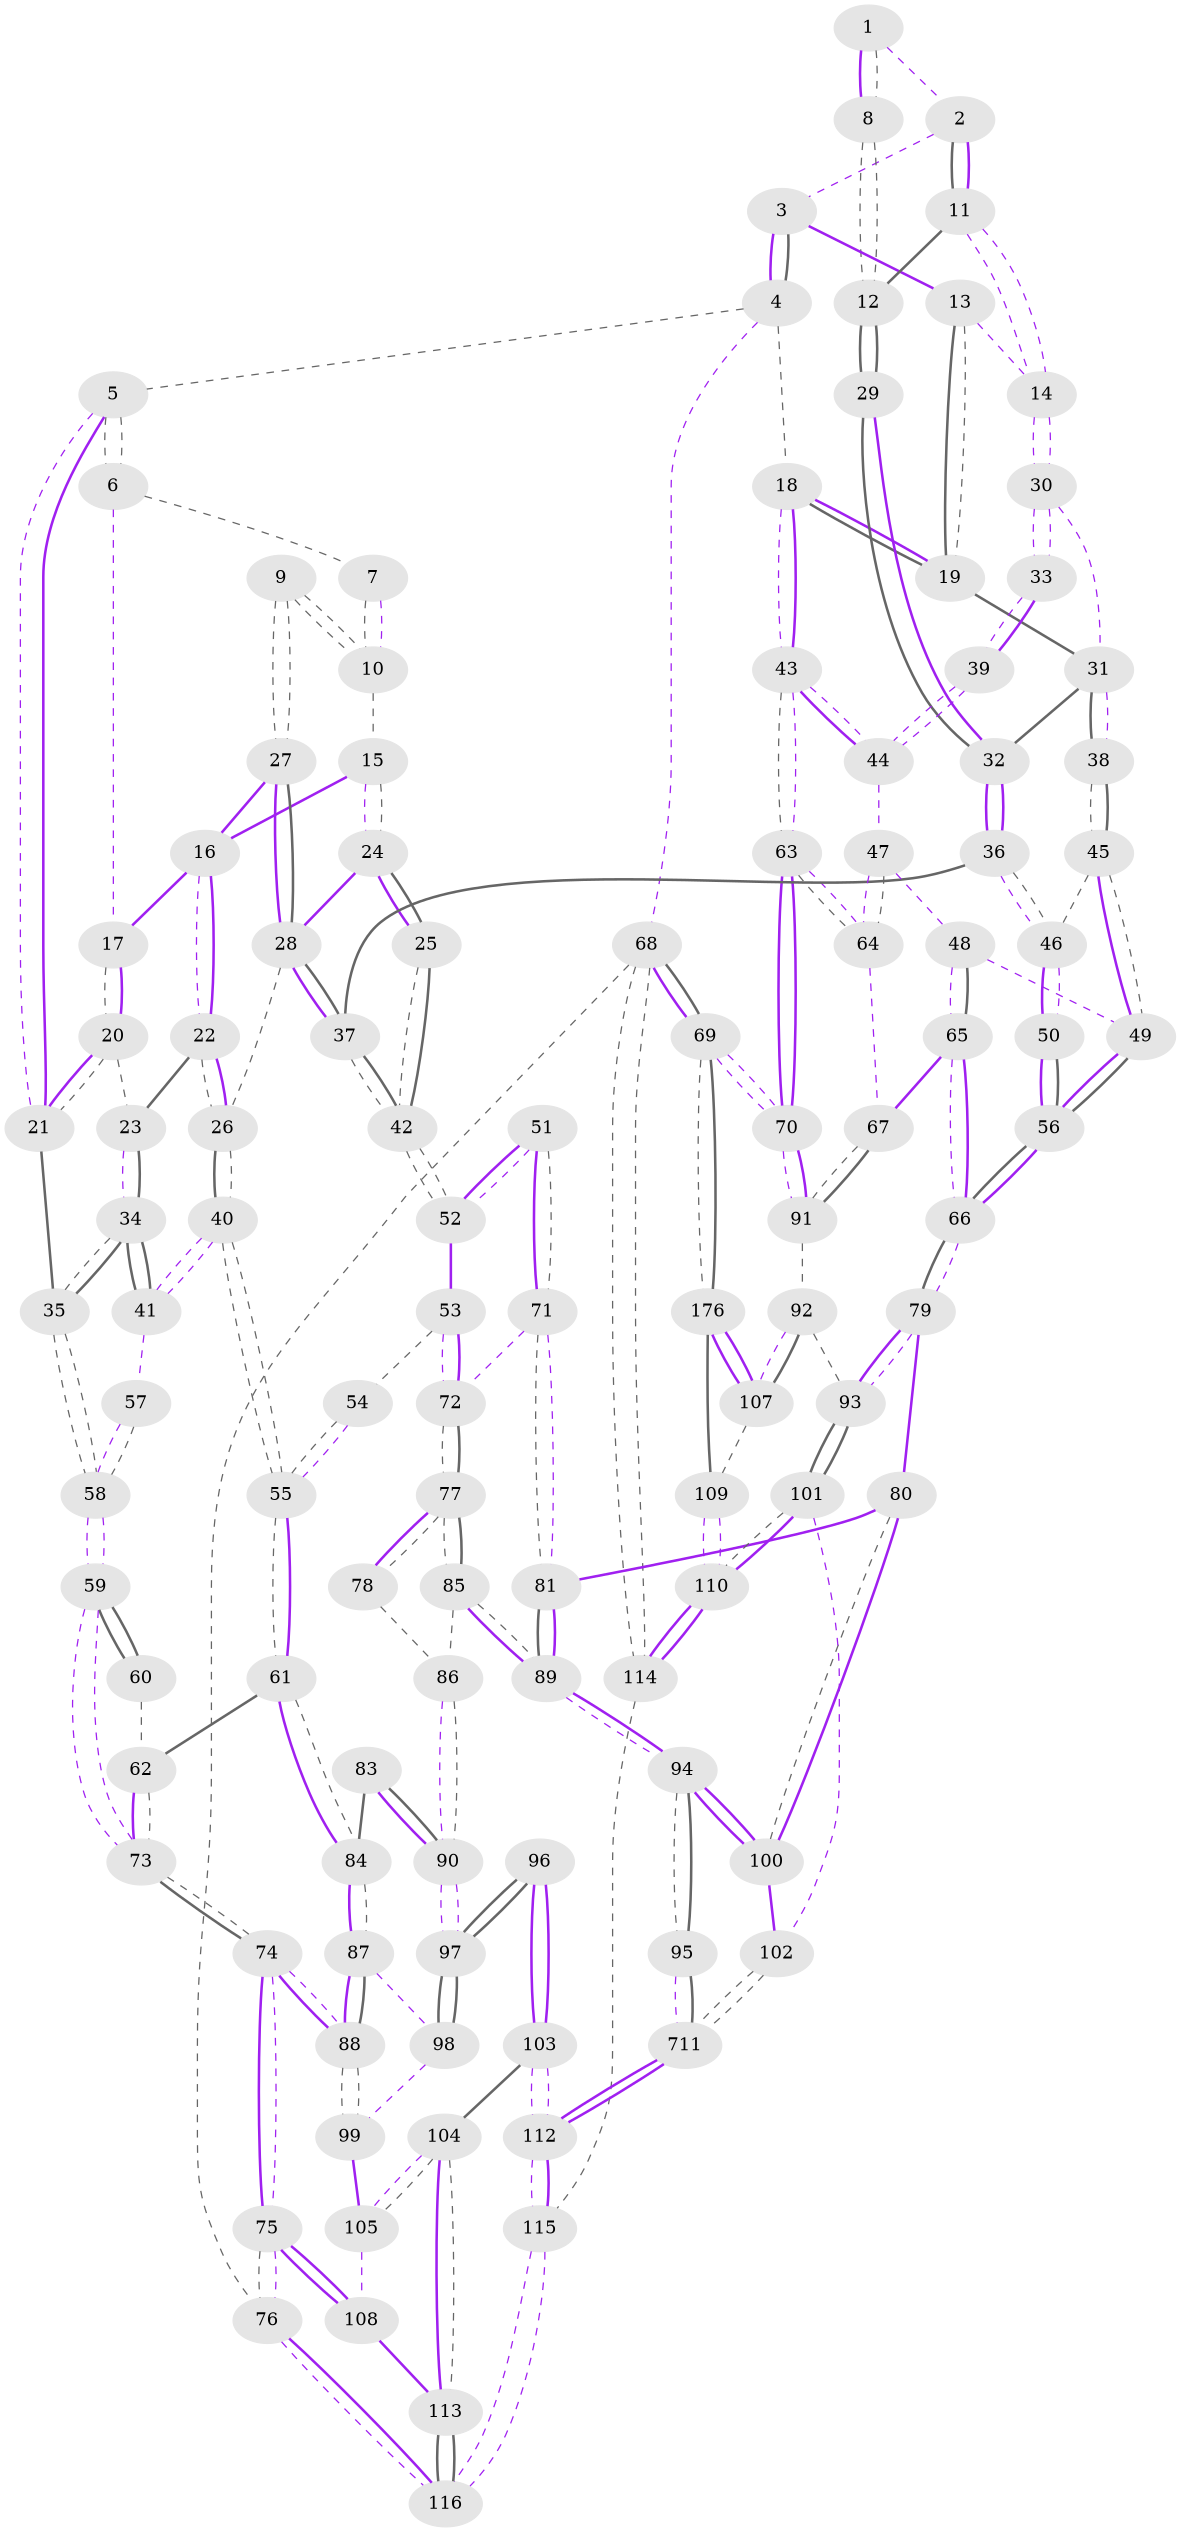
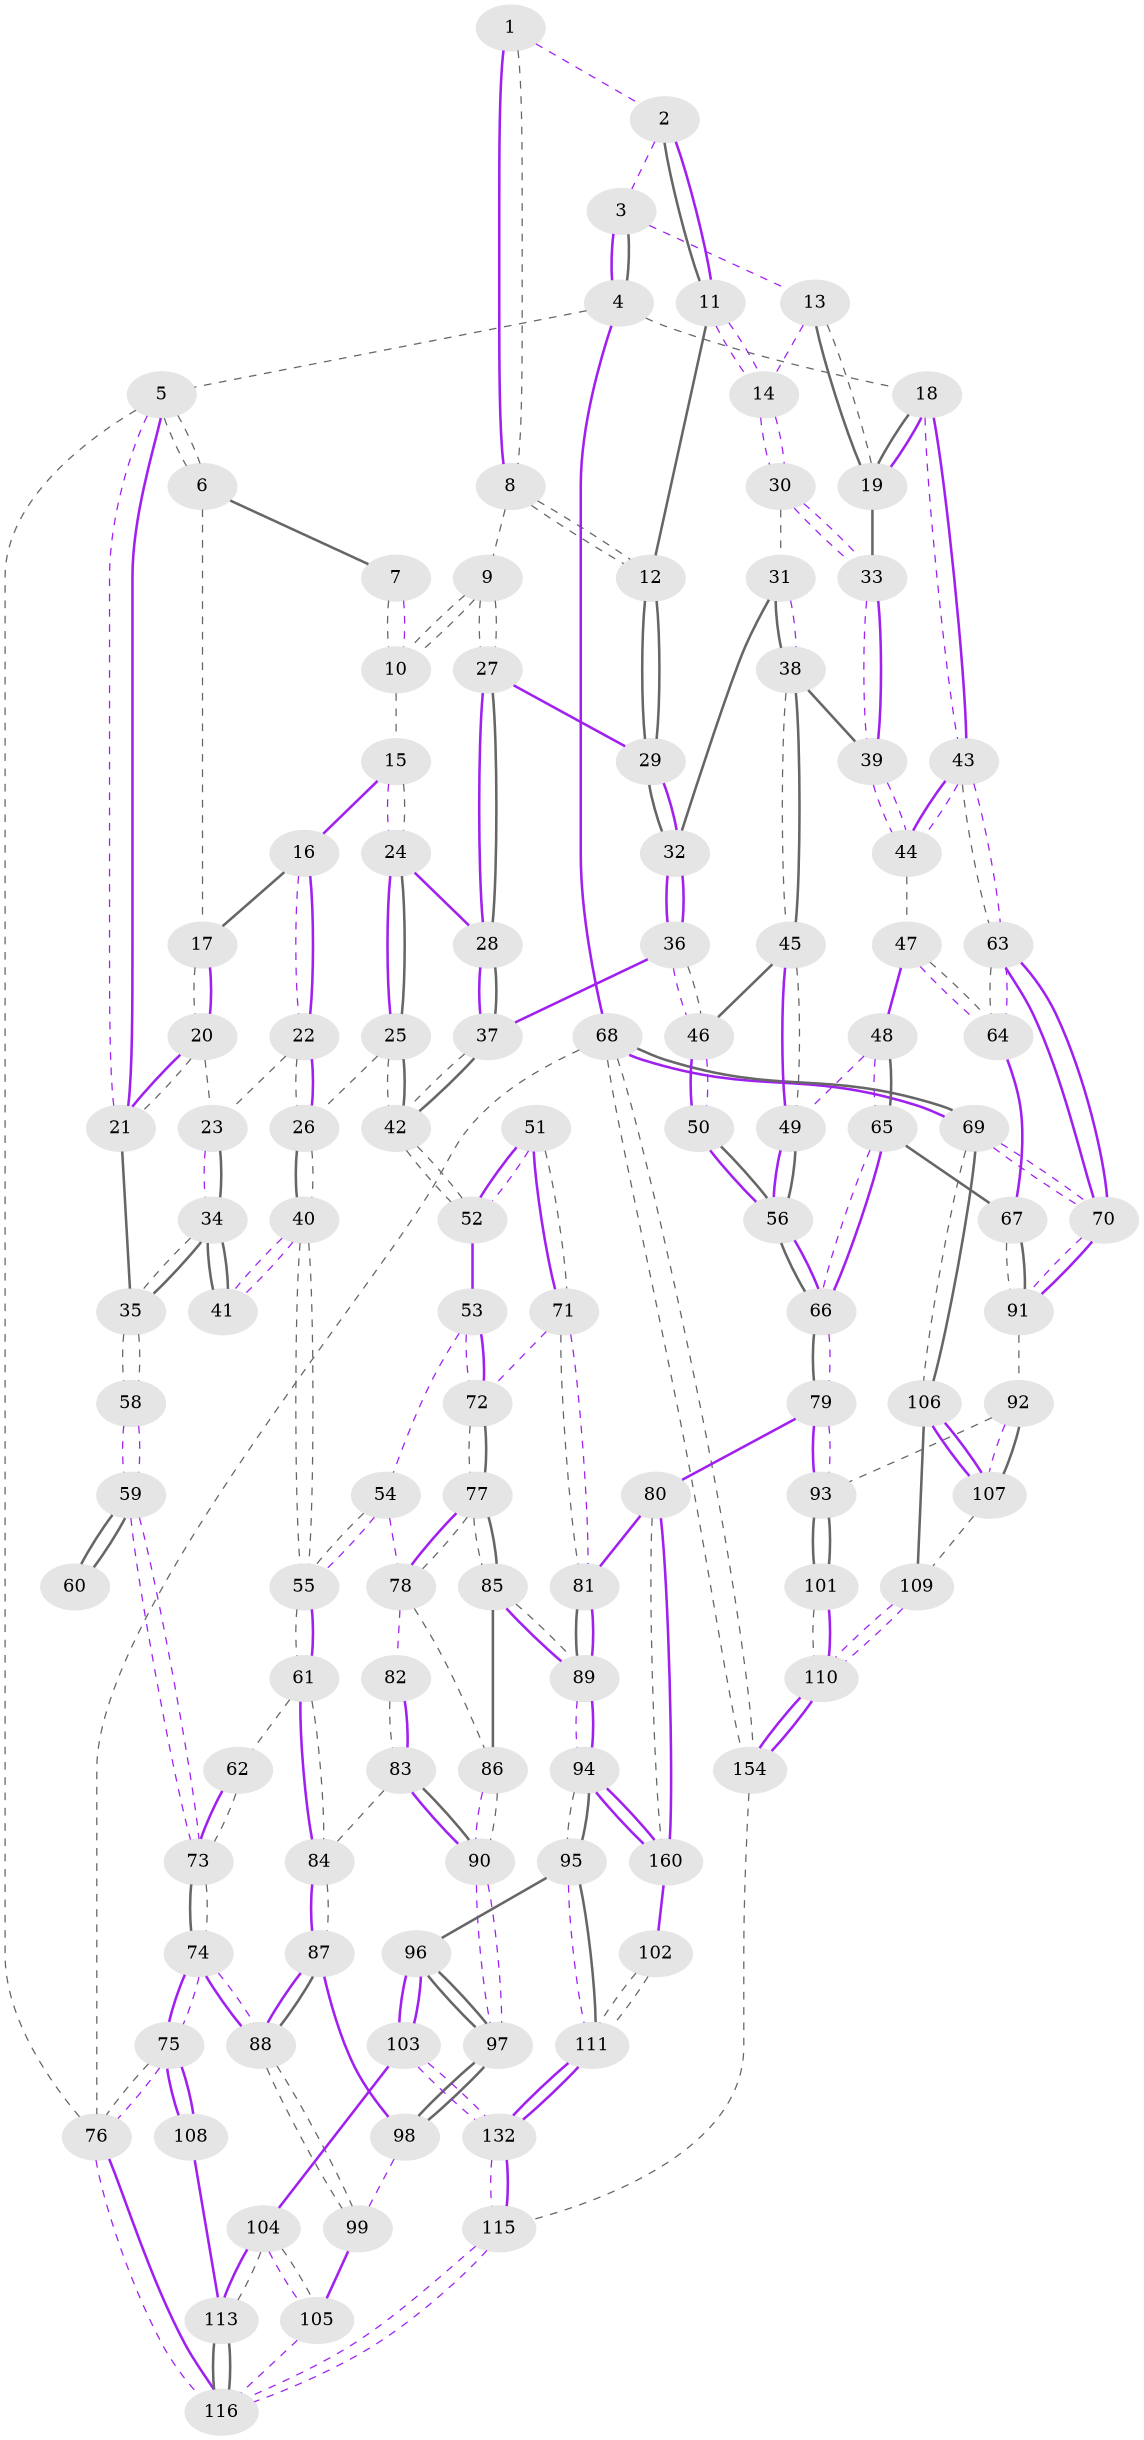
(884, 263) -> (718, 257)
(247, 527) -> (299, 532)
none -> (499, 532)
(1093, 573) -> (781, 532)
(671, 610) -> (581, 669)
(1030, 627) -> (872, 532)
(113, 716) -> (203, 716)
none -> (832, 716)
(243, 807) -> (569, 716)
(879, 808) -> (907, 899)
(620, 880) -> (581, 991)
(159, 899) -> (253, 899)
(920, 899) -> (895, 991)
(1076, 899) -> (745, 991)
(874, 1037) -> (1022, 1127)
(259, 1038) -> (350, 1082)
(168, 1083) -> (259, 1082)
(918, 1083) -> (948, 1174)
none -> (5, 1246)
(708, 1312) -> (925, 1404)
(404, 1358) -> (422, 1401)
(136, 1404) -> none
none -> (394, 1541)
(451, 1633) -> (493, 1679)
none -> (396, 1679)
(641, 1679) -> (750, 1770)
(220, 1719) -> (271, 1725)
(141, 1725) -> none
(839, 1729) -> none
(362, 1816) -> (360, 1816)
(767, 1862) -> (666, 1862)
none -> (499, 1905)
(402, 2000) -> (347, 2051)
(685, 2045) -> (592, 2045)
(492, 2091) -> (334, 2137)
(540, 2137) -> (499, 2137)
(362, 2275) -> (269, 2367)
